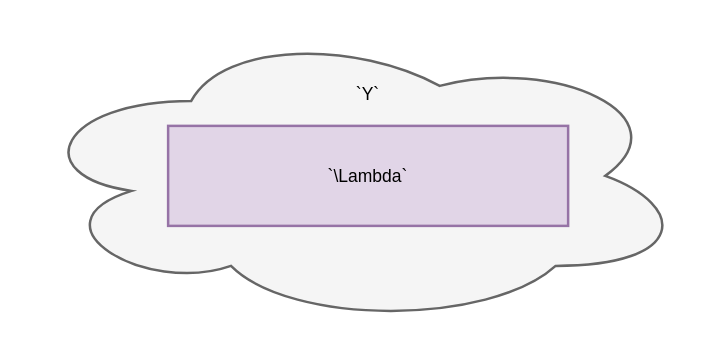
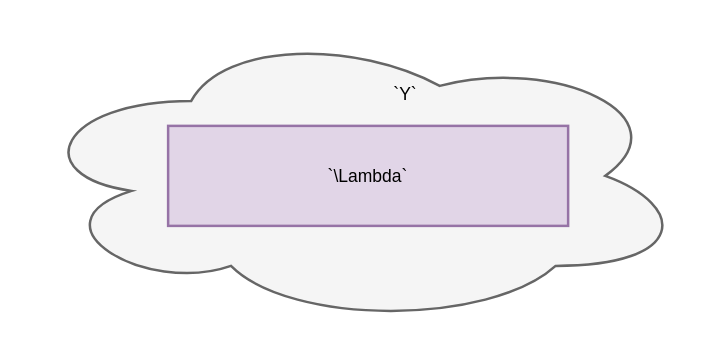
(368, 94) -> (406, 94)
